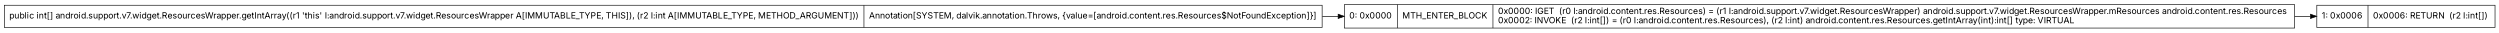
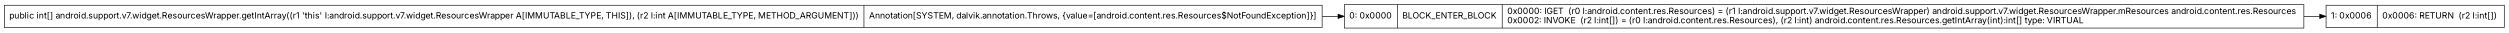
(1445, 16) -> (1450, 16)
